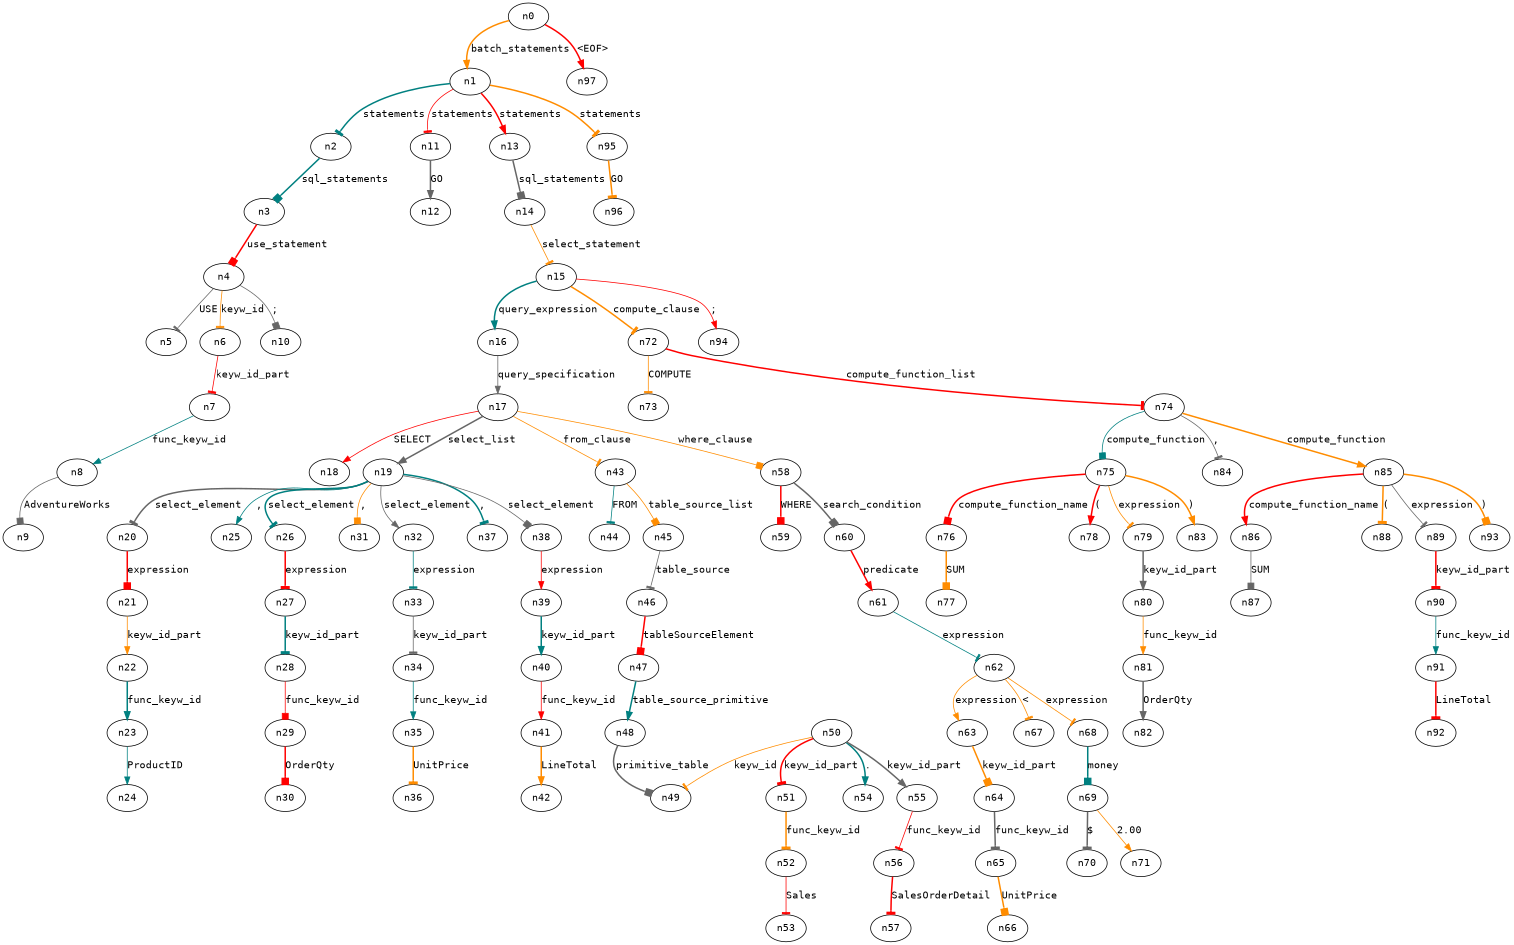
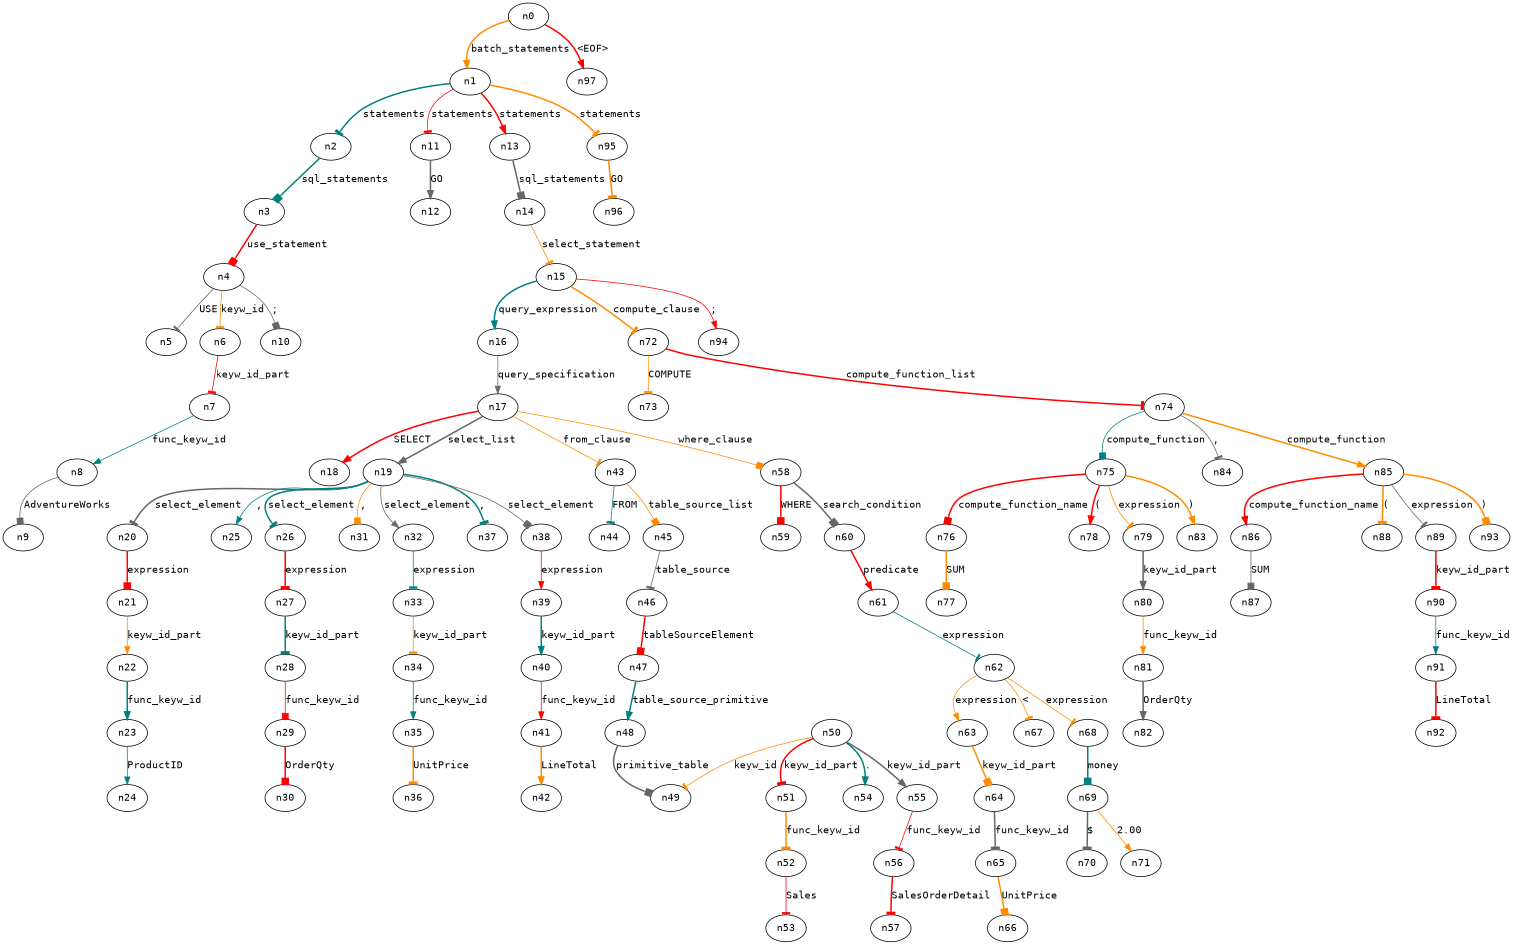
(411, 428) -> (411, 428)
(413, 633) -> (413, 633)
